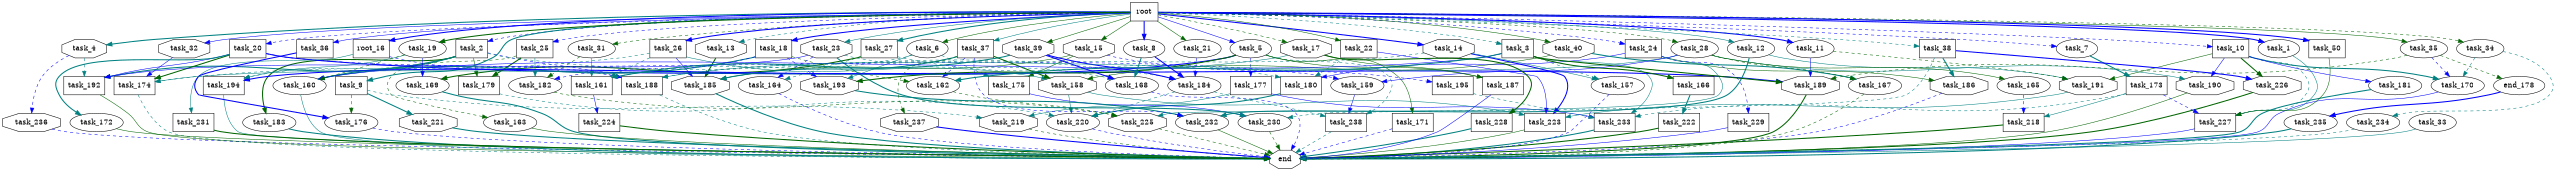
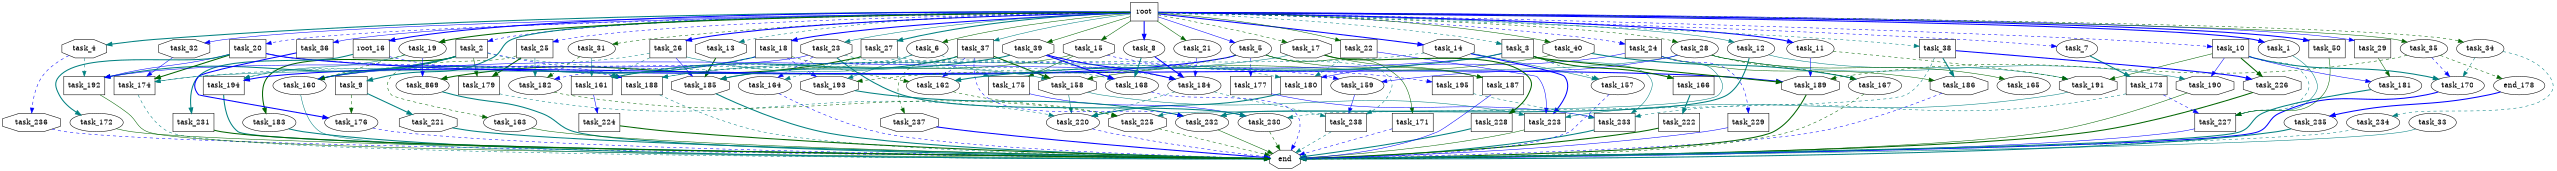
none -> (2373, 49)
(277, 61) -> (277, 61)
(1050, 73) -> (1050, 73)
(423, 86) -> (423, 86)
(1008, 122) -> none
(2024, 122) -> none
(1877, 150) -> (1877, 150)
(731, 151) -> (731, 151)
